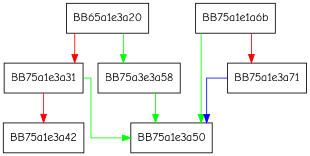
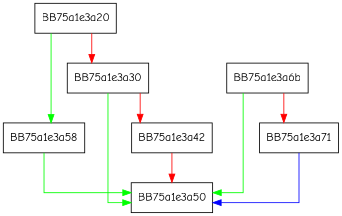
(108, 18) -> (76, 18)
(235, 18) -> (267, 78)
(44, 78) -> (108, 78)
(139, 78) -> (44, 138)
none -> (172, 164)
